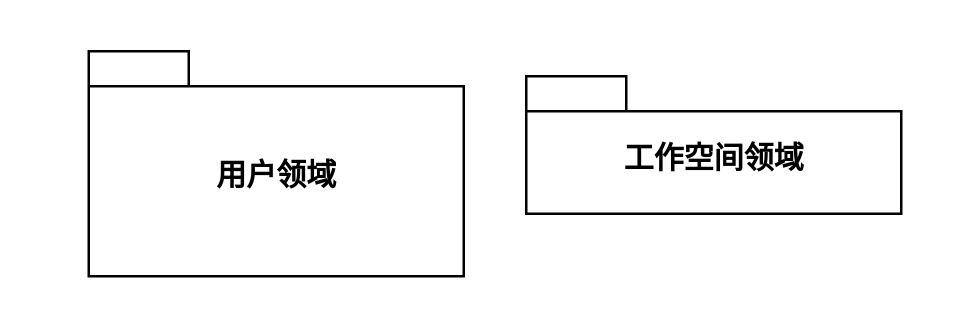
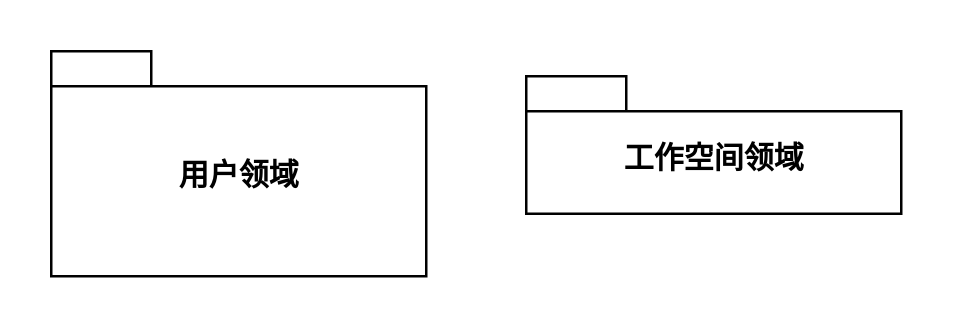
(276, 164) -> (239, 164)
